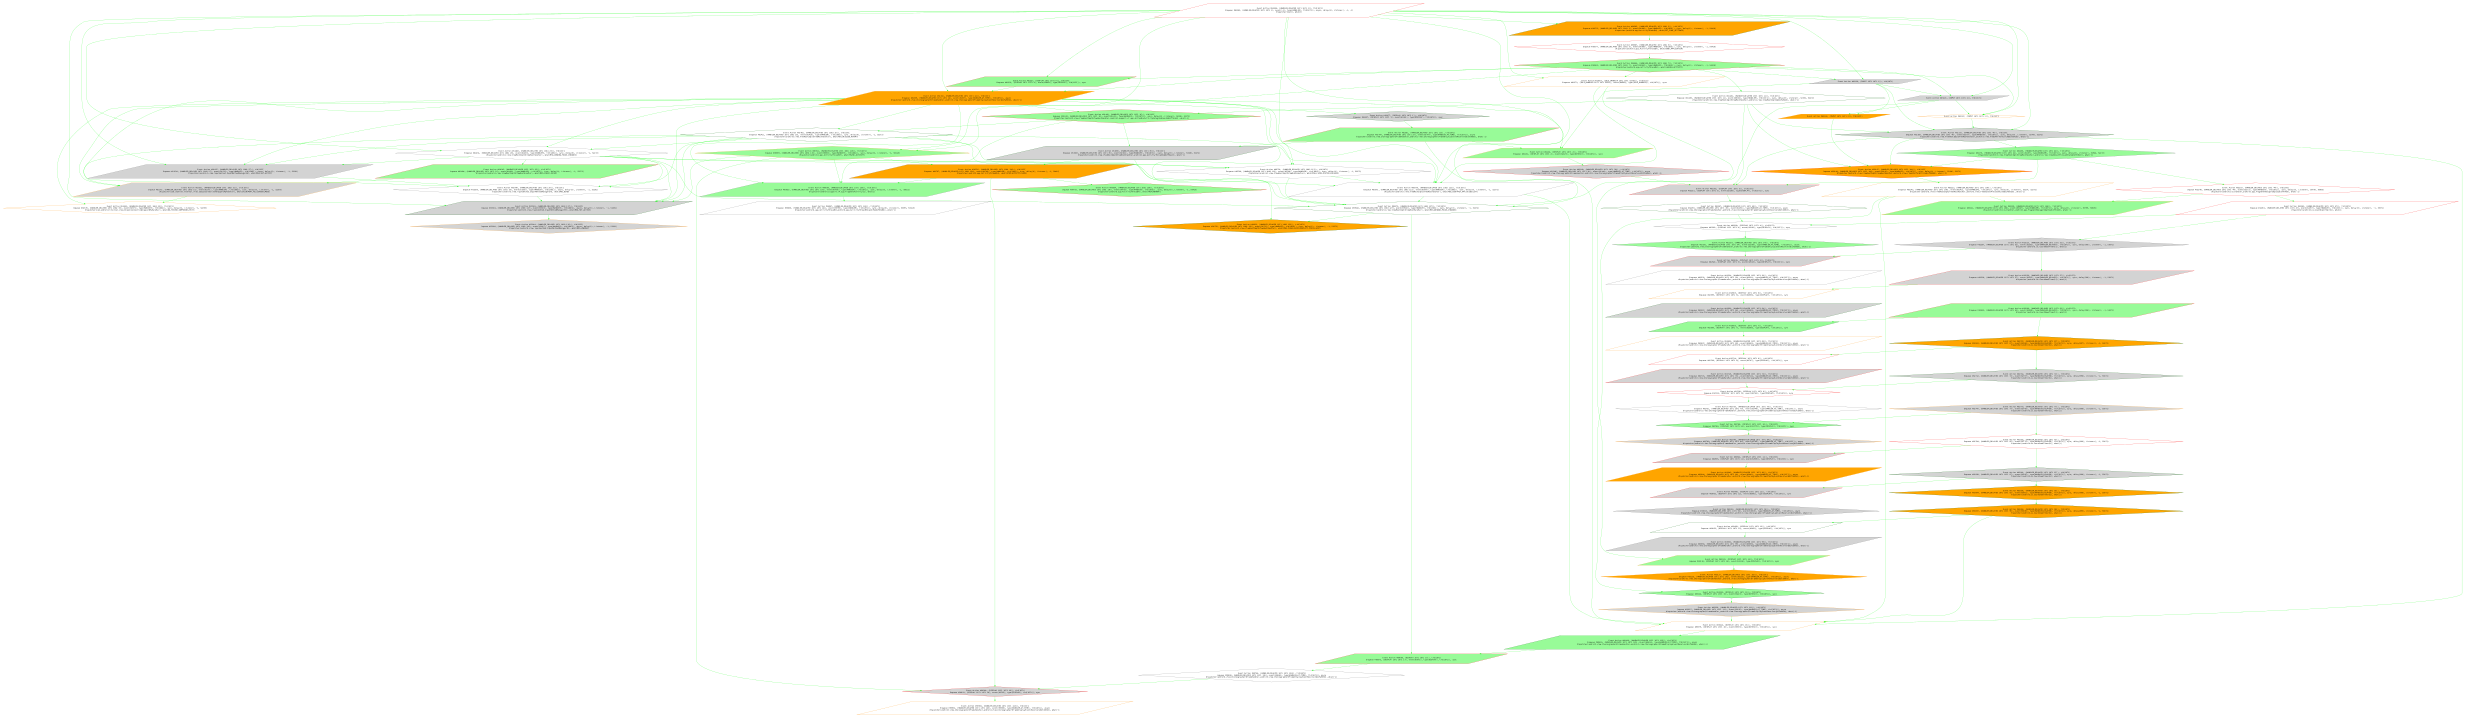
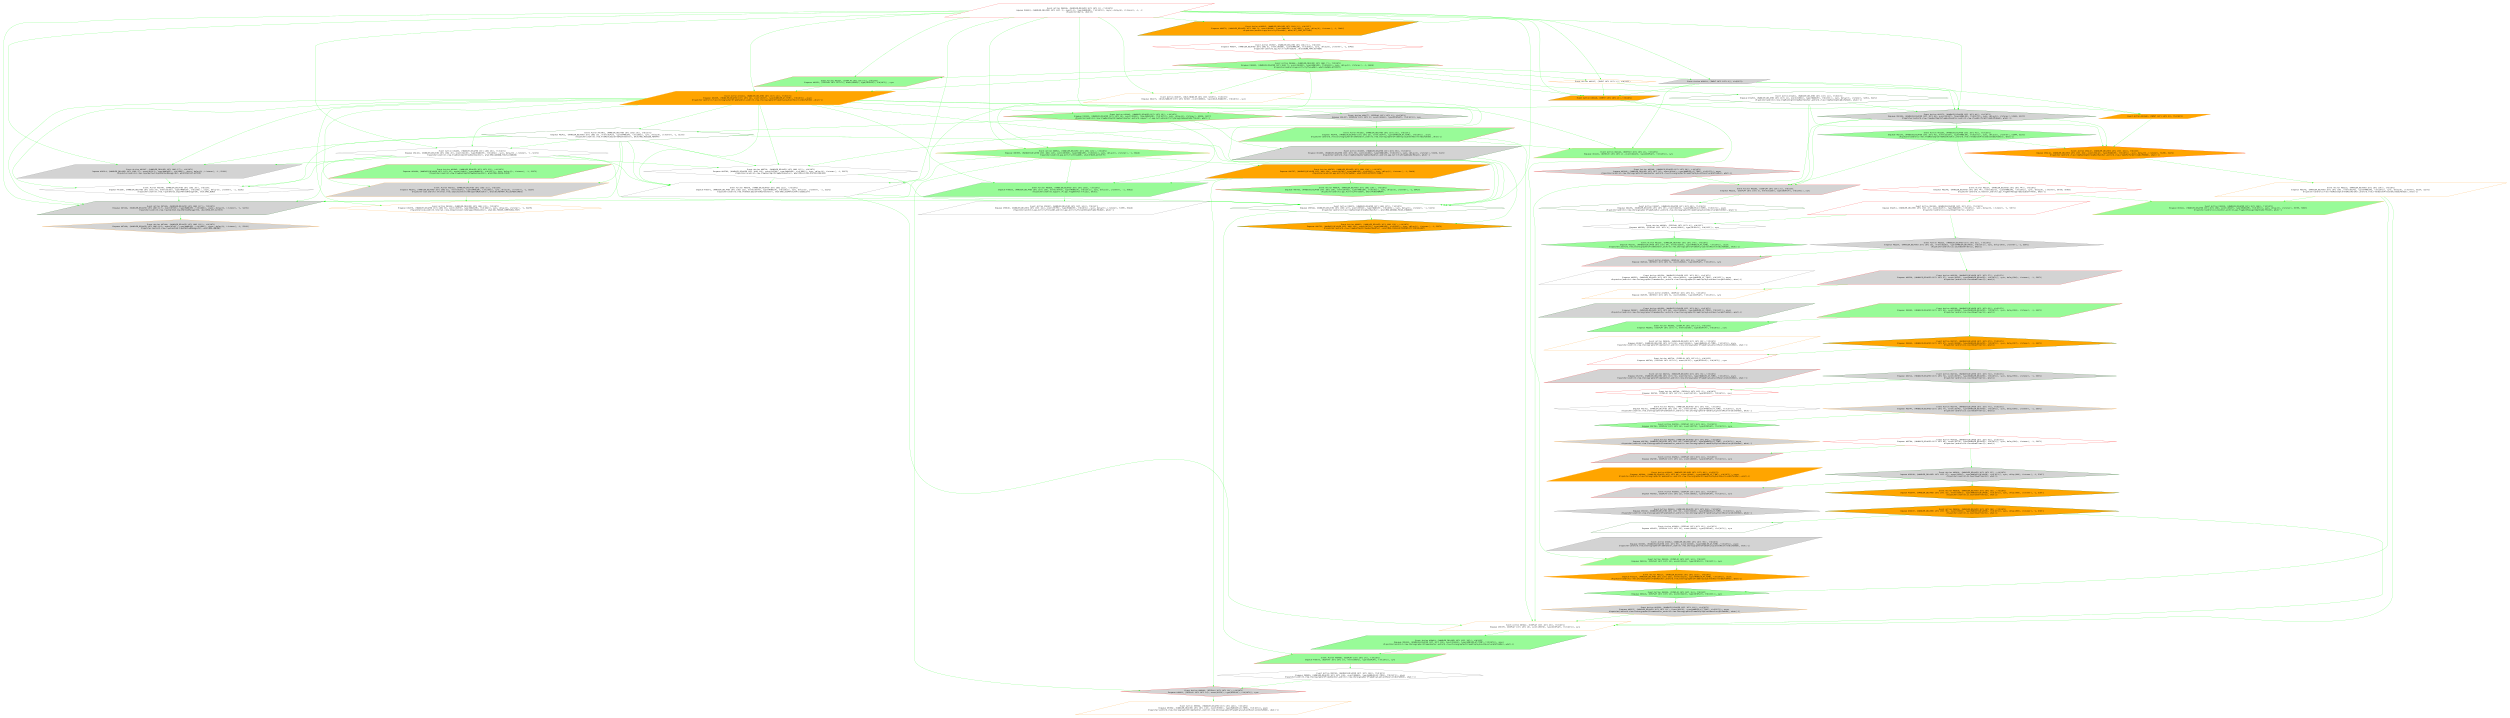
(1953, 98) -> (1604, 98)
(1962, 107) -> (1603, 89)
